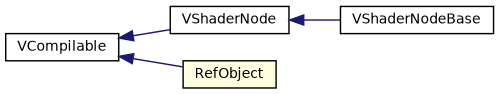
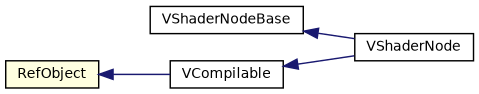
(322, 20) -> (336, 36)
(158, 63) -> (142, 74)
